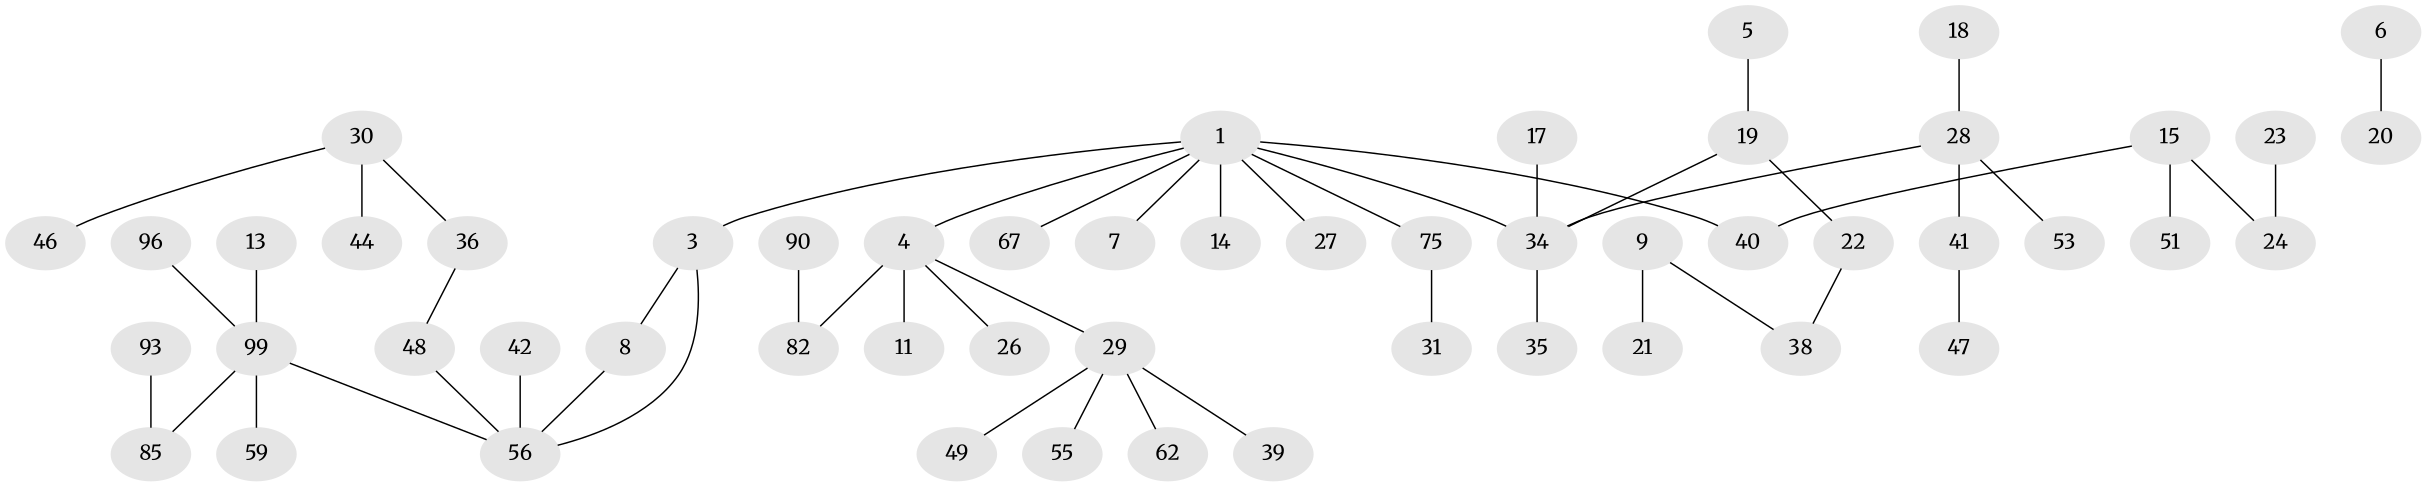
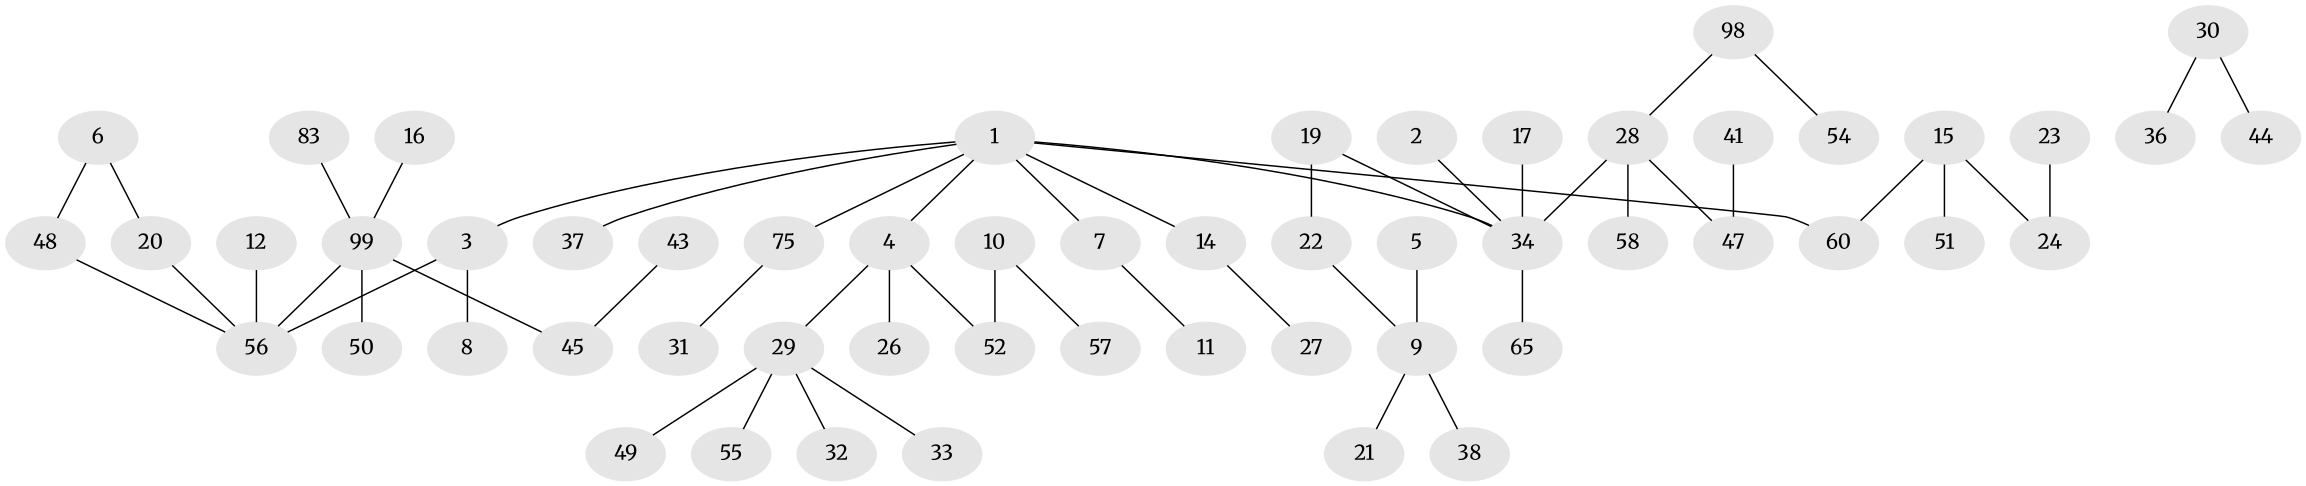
(1959, 32) -> (1733, 32)
(1748, 85) -> (1417, 296)
none -> (1417, 138)
none -> (1839, 138)
(1273, 190) -> (1259, 296)
(1959, 191) -> (1681, 190)
(45, 243) -> none
(151, 243) -> (415, 138)
(256, 243) -> (309, 138)
(799, 243) -> (995, 243)
(1010, 243) -> (573, 243)
(1748, 243) -> (1839, 243)
(2065, 243) -> (1628, 243)
(441, 296) -> (72, 191)
(904, 296) -> (1153, 296)
(1827, 296) -> (1364, 296)
(151, 349) -> (678, 243)
(520, 349) -> (256, 243)
(799, 349) -> (995, 349)
none -> (1100, 349)
(1537, 349) -> (1522, 349)
(573, 401) -> (204, 296)
(151, 454) -> (573, 349)
(256, 454) -> (362, 349)
(1168, 454) -> (837, 454)
(1273, 454) -> (942, 454)
